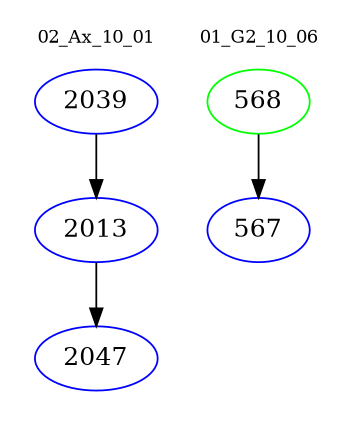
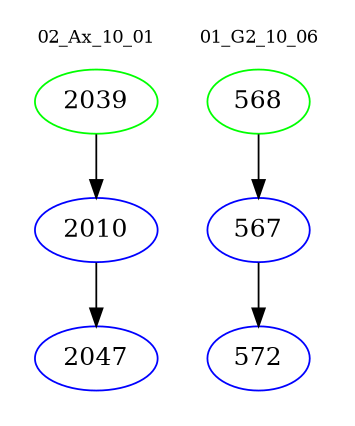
(96, 102) -> (96, 102)
(96, 230) -> (96, 230)
none -> (259, 358)
